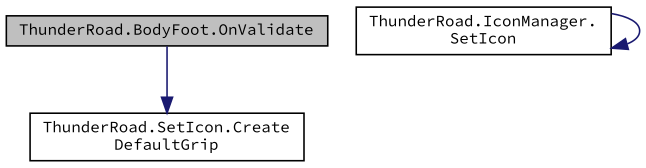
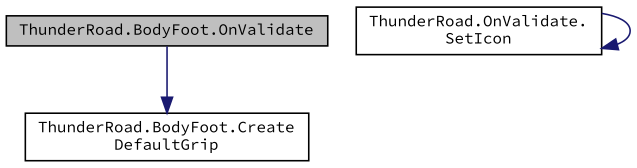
(484, 31) -> (479, 31)
(167, 137) -> (167, 137)
